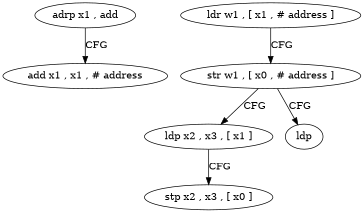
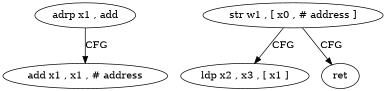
(271, 15) -> none
(304, 137) -> (340, 76)
(209, 197) -> none
